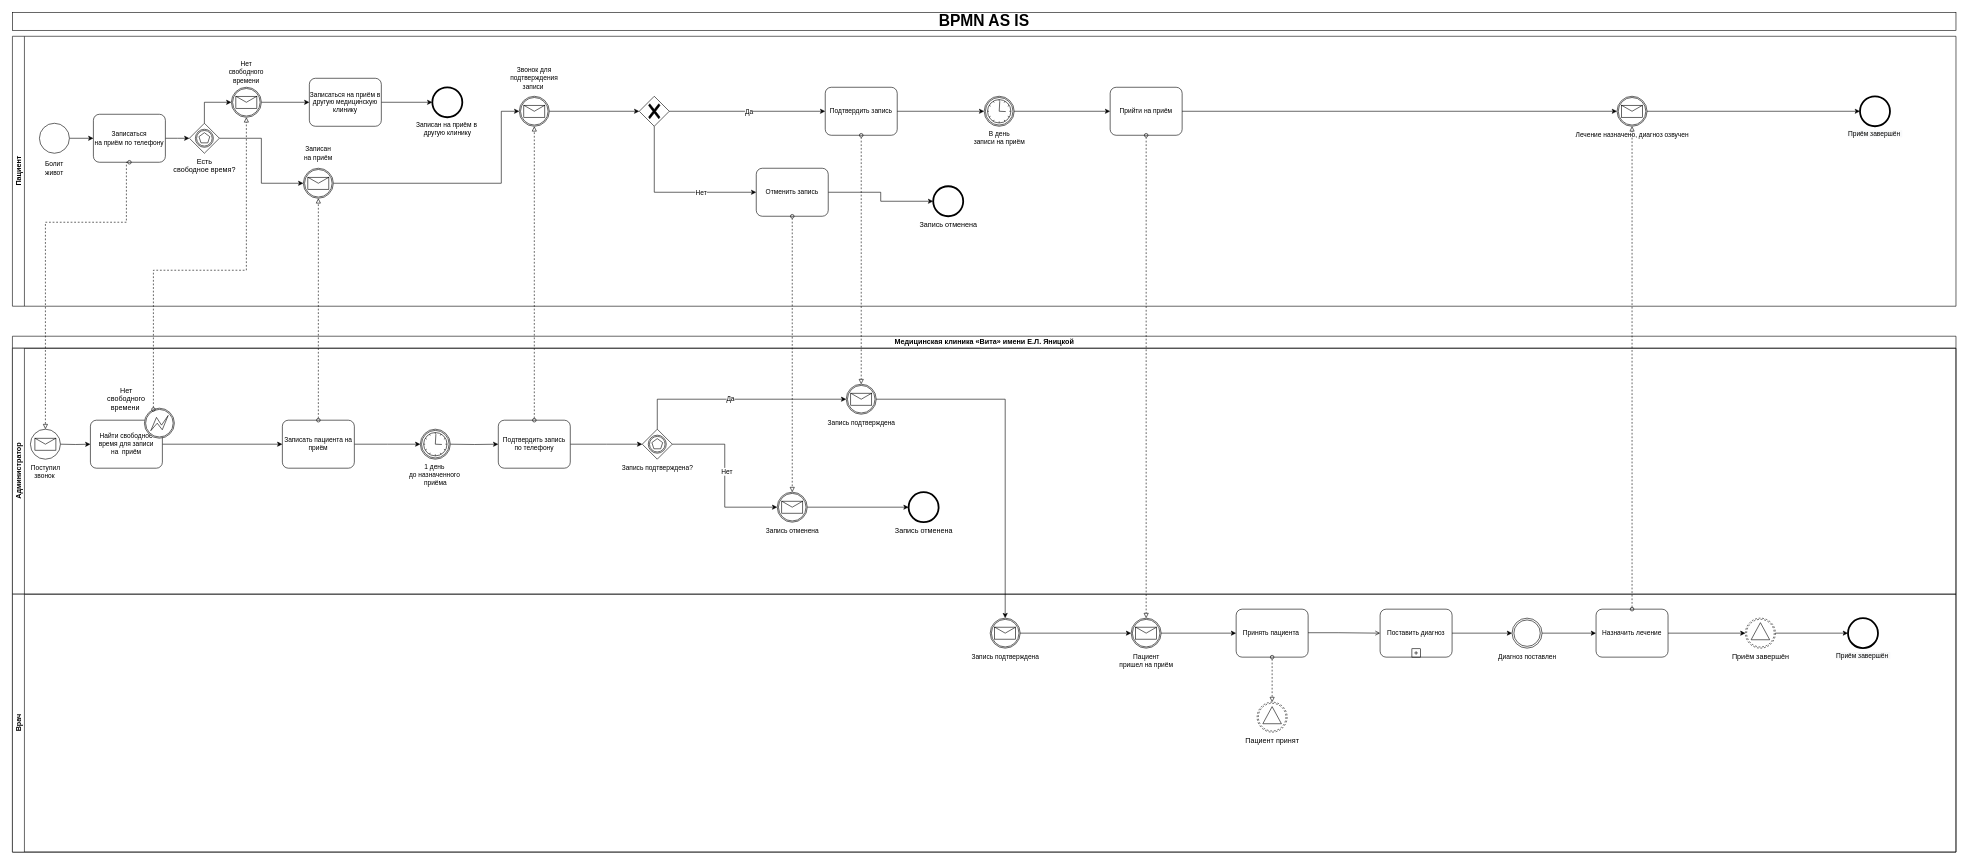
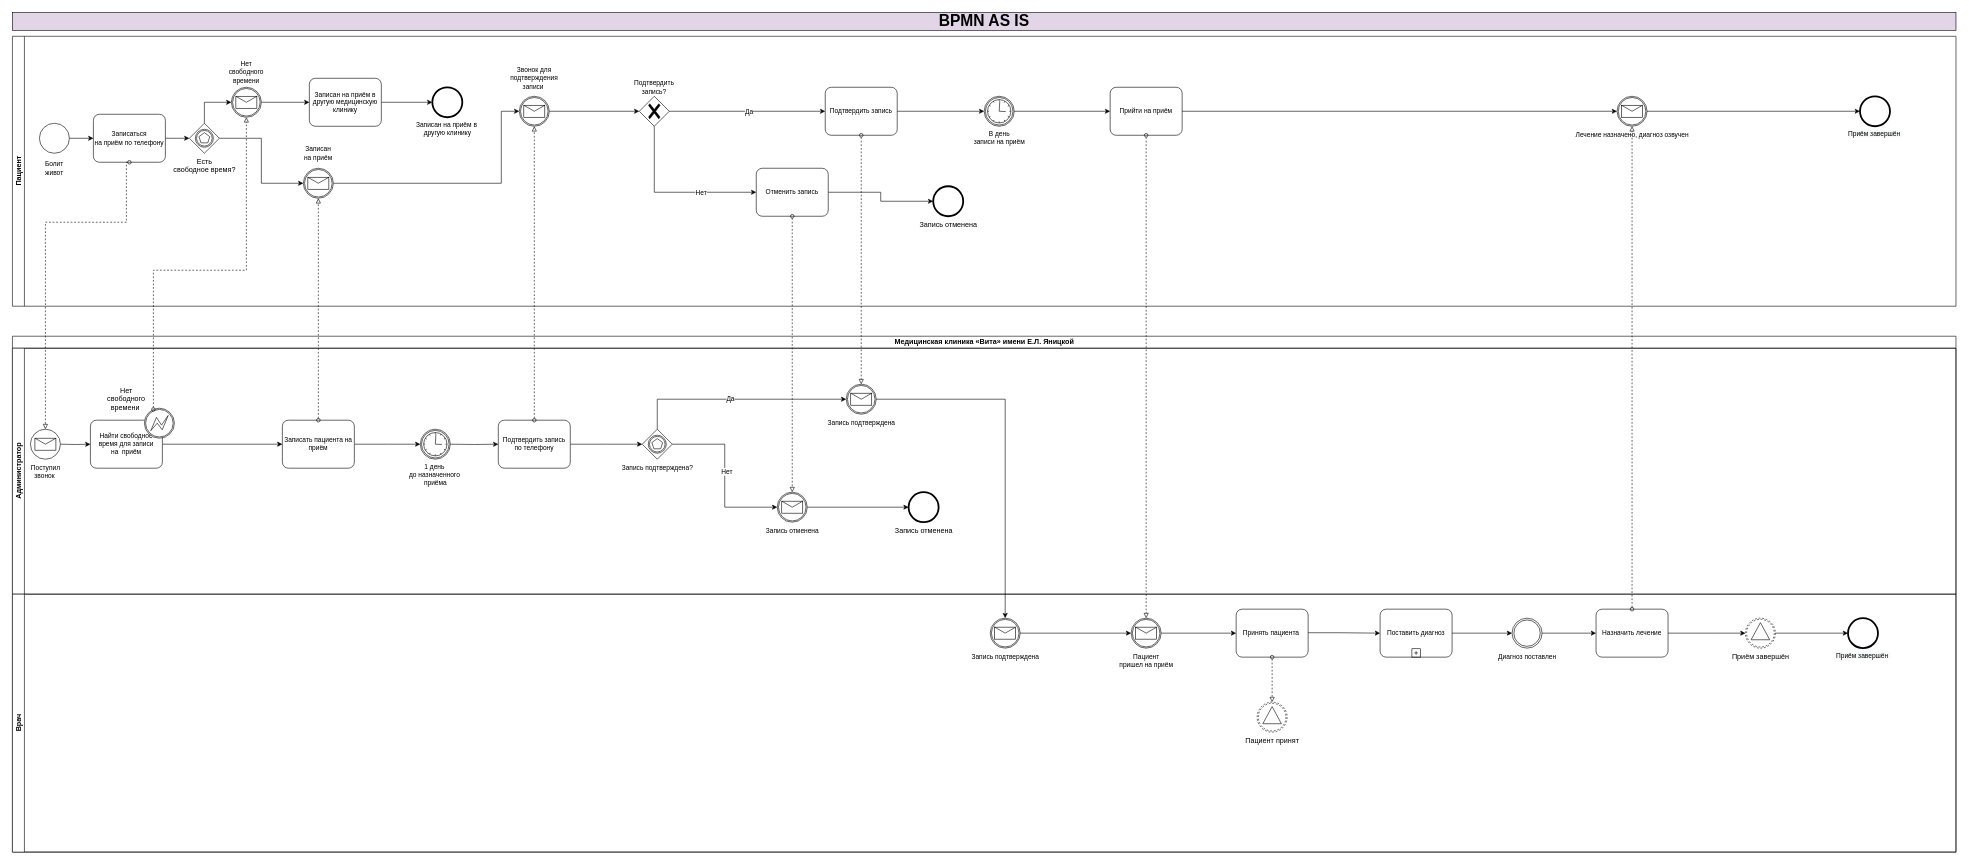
(984, 21) -> (984, 21)
none -> (654, 87)
(345, 102) -> (345, 102)
(1376, 633) -> (1374, 633)
